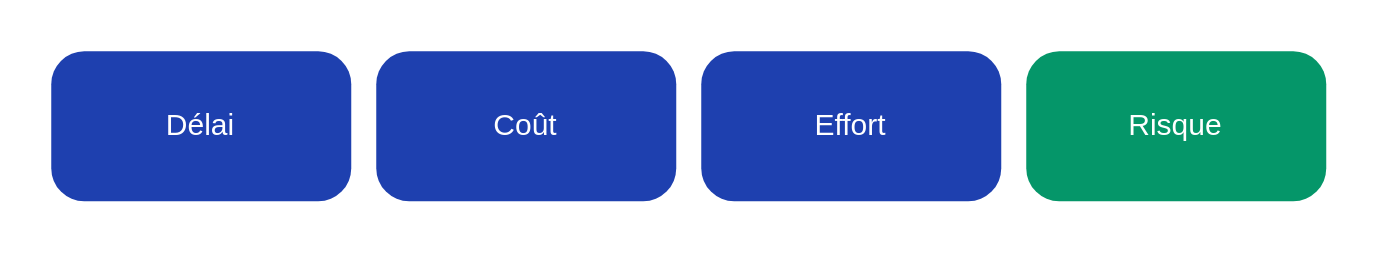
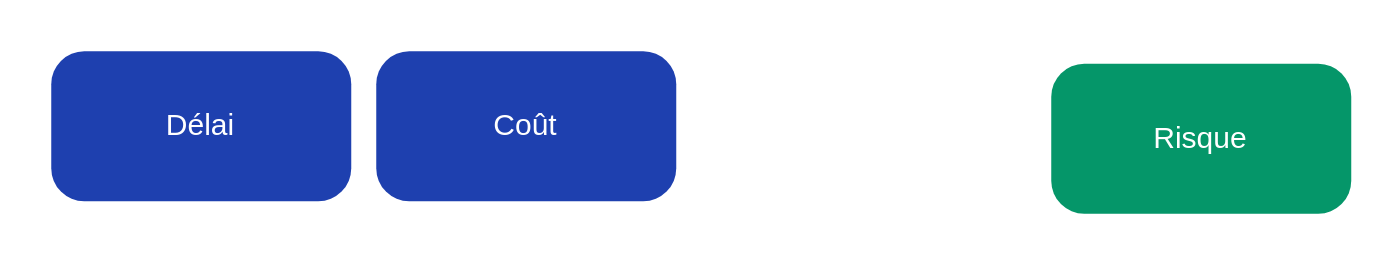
(851, 126) -> none
(1176, 126) -> (1201, 139)
